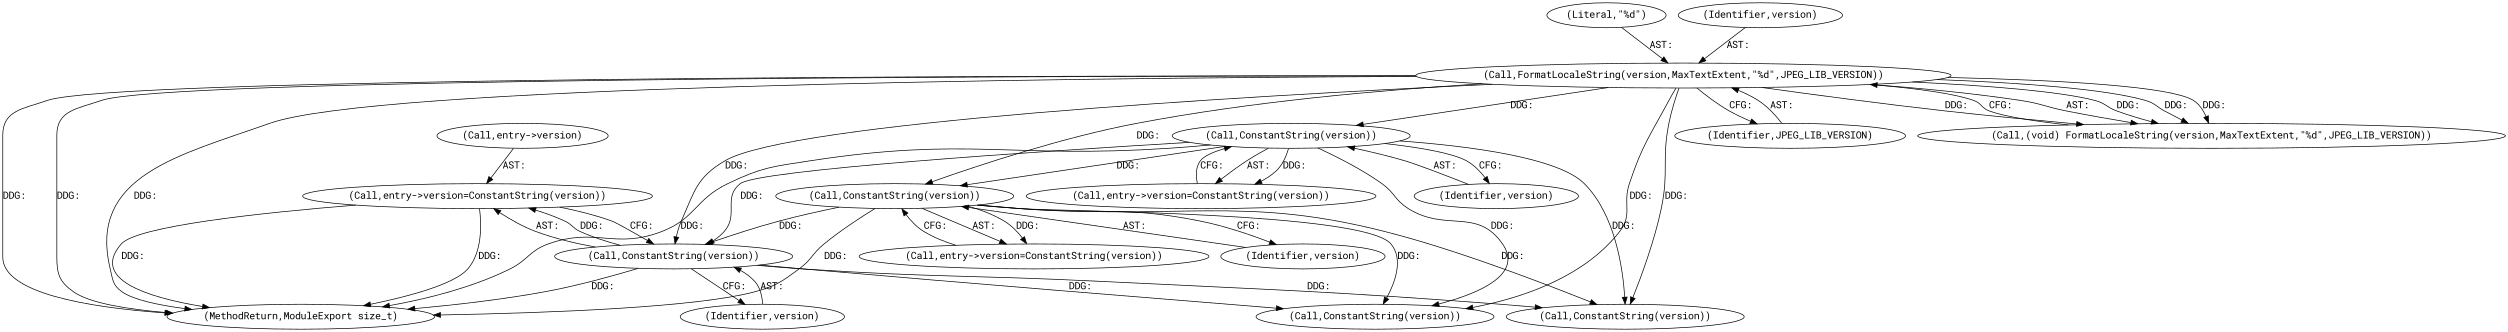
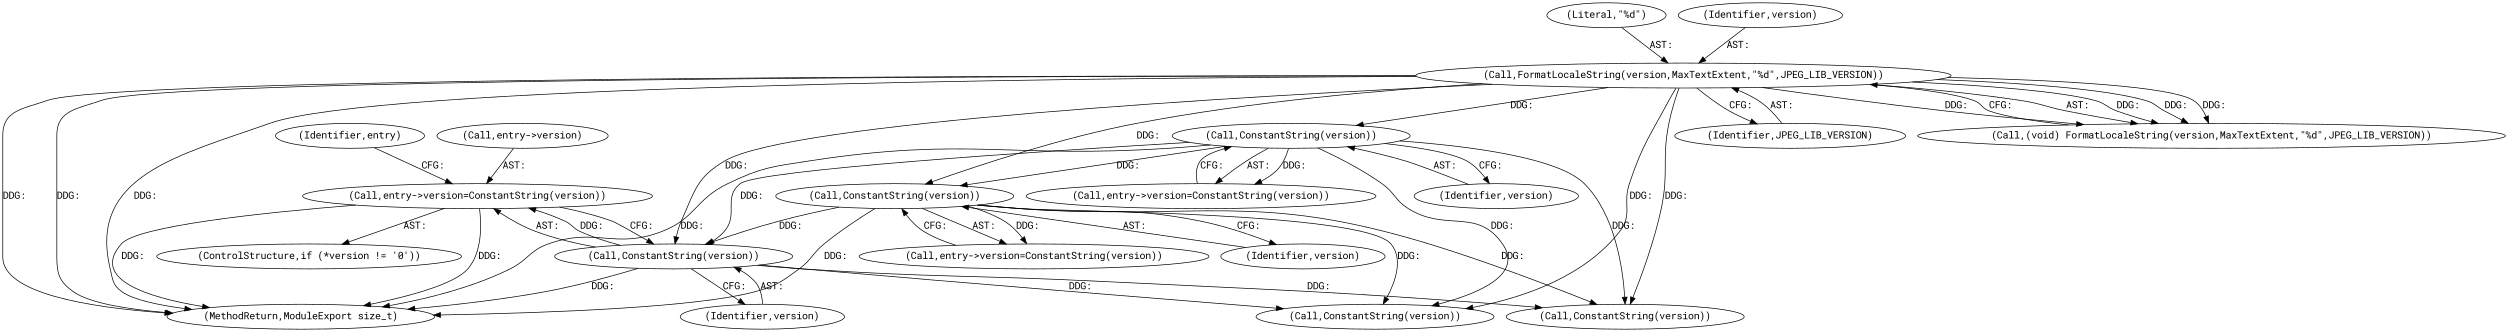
none -> (350, 136)
none -> (309, 256)
